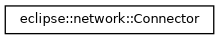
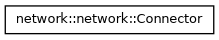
(110, 20) -> (110, 20)
